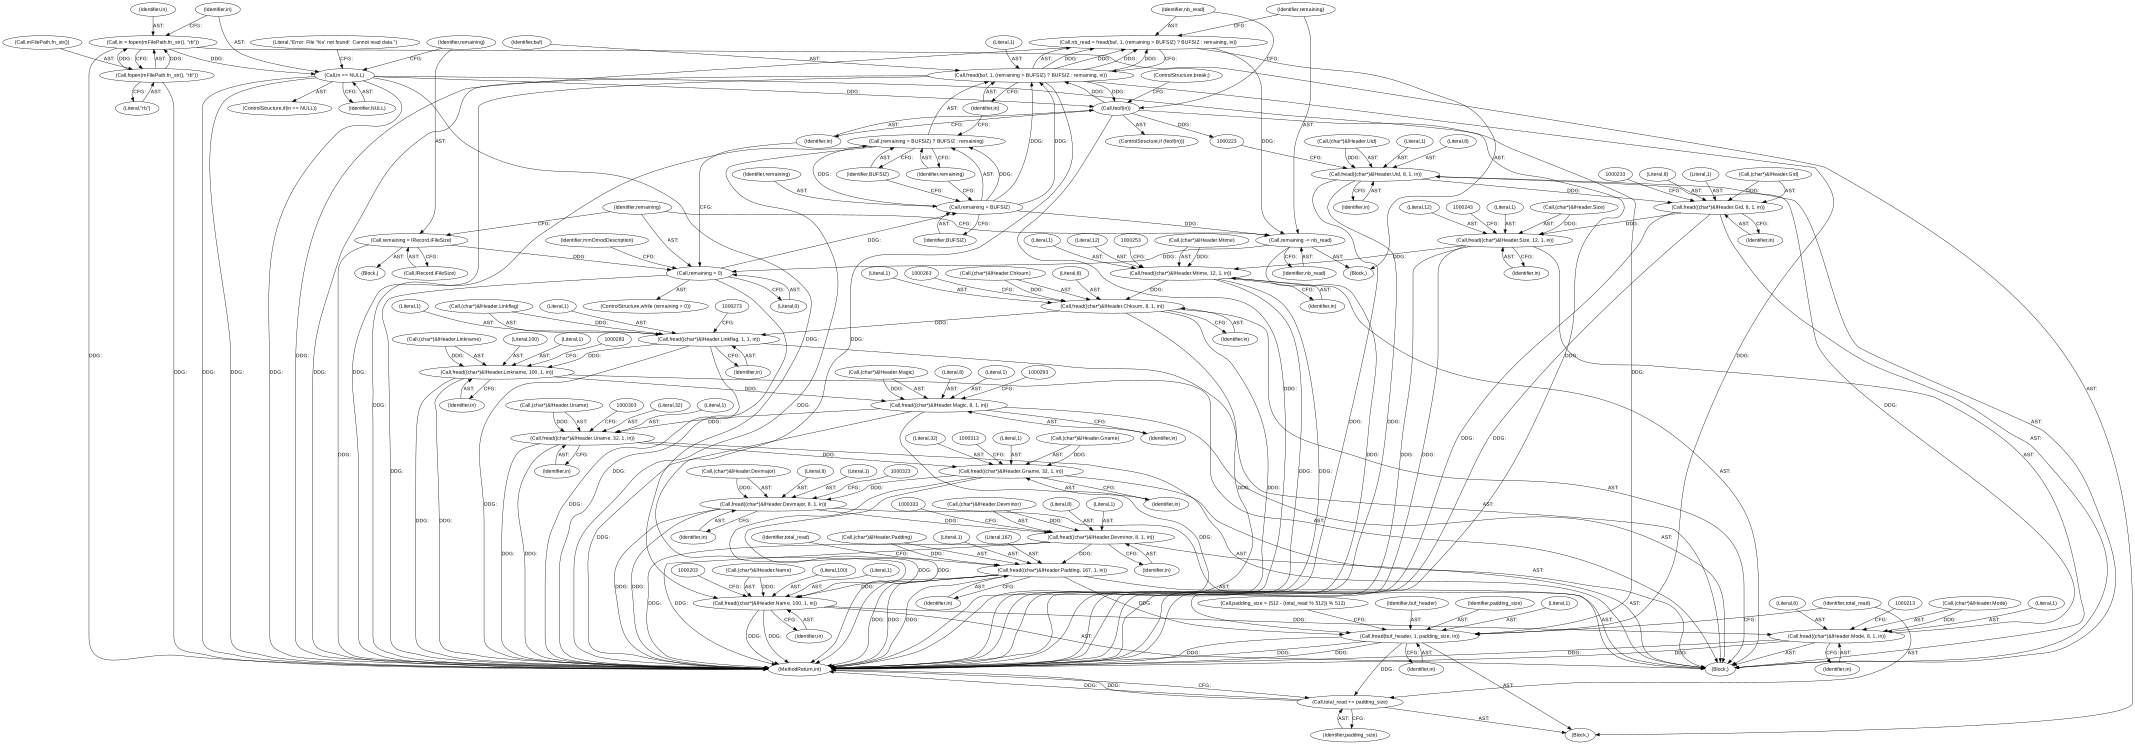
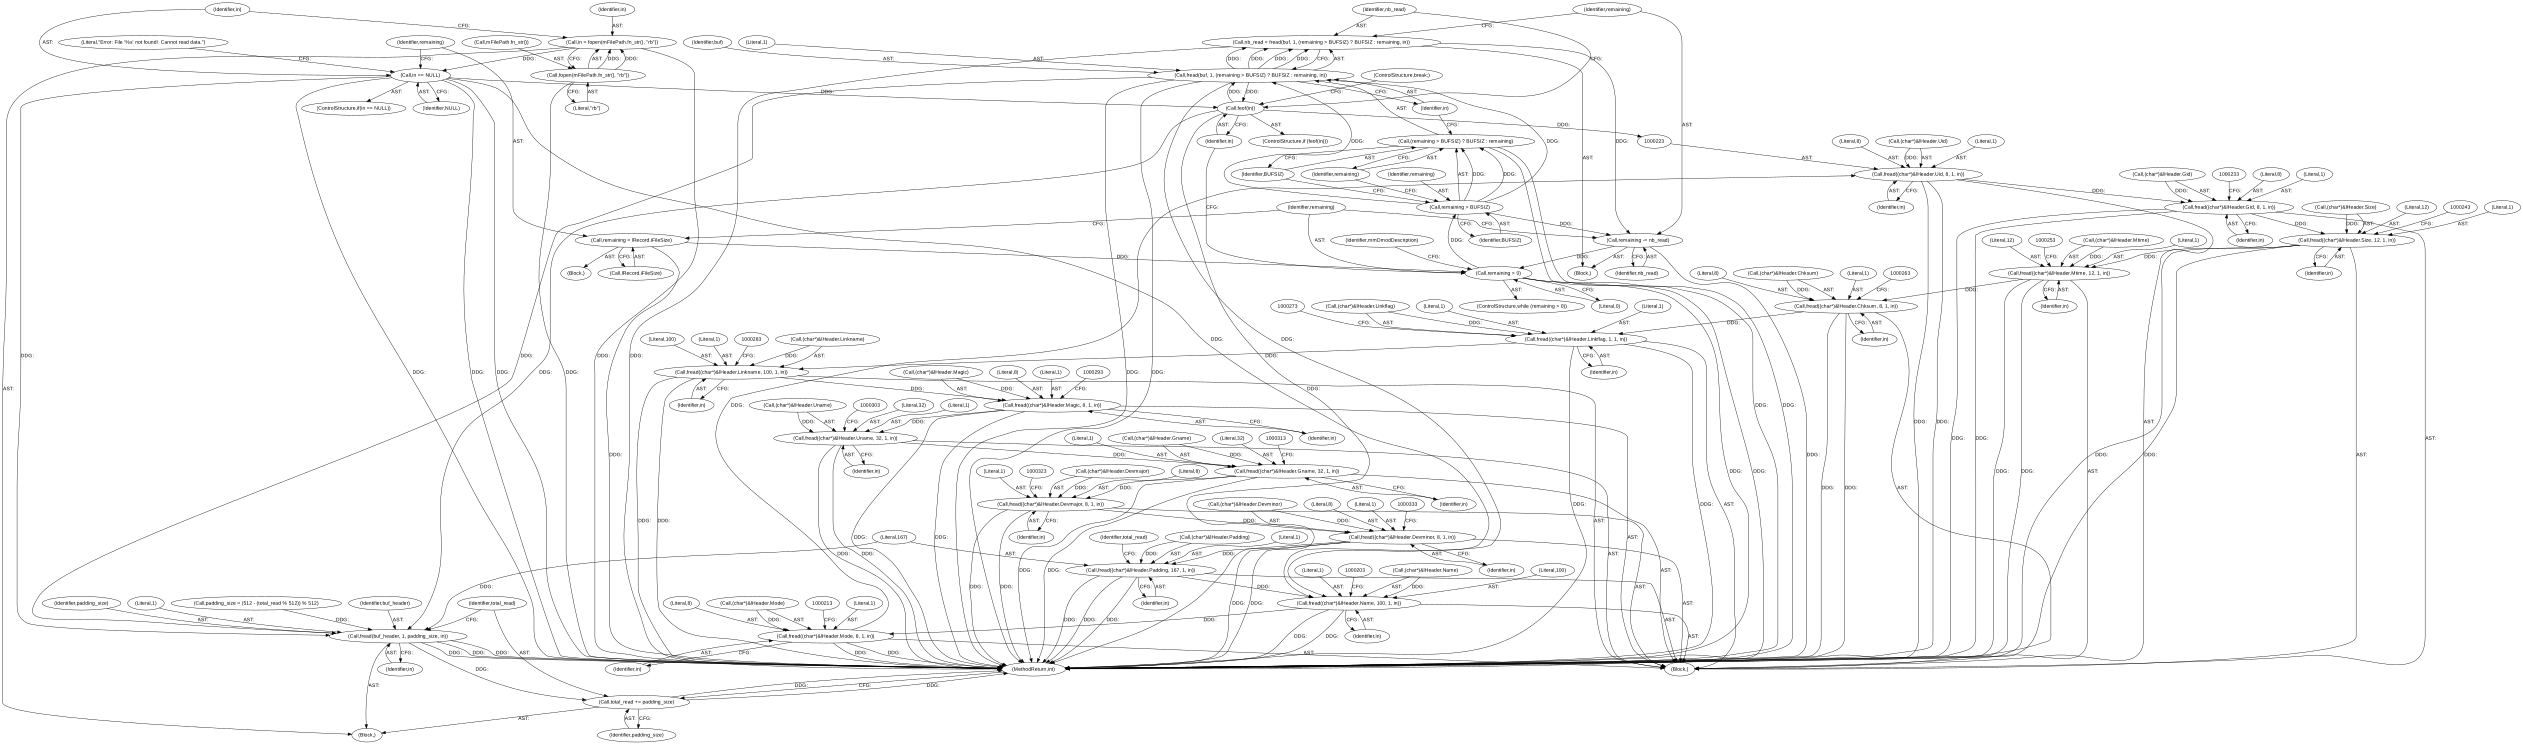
(1317, 158) -> (1808, 158)
(1361, 620) -> (343, 620)
(1198, 625) -> (642, 559)
